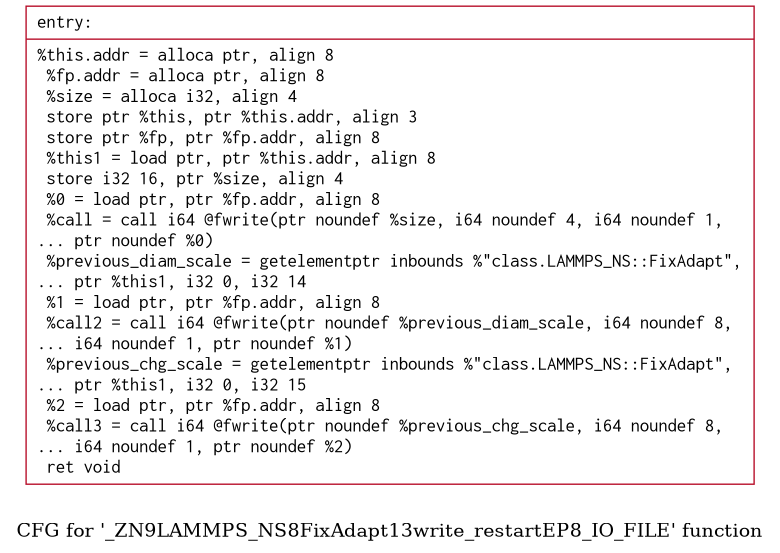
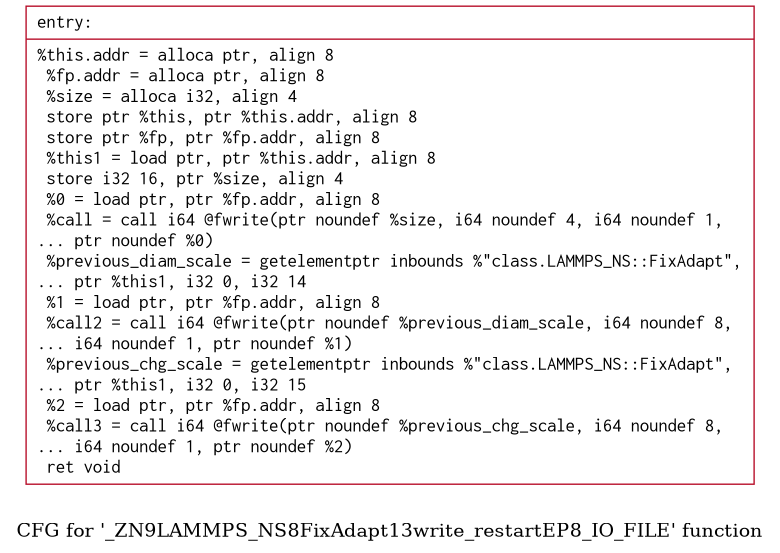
(227, 117) -> (227, 117)
